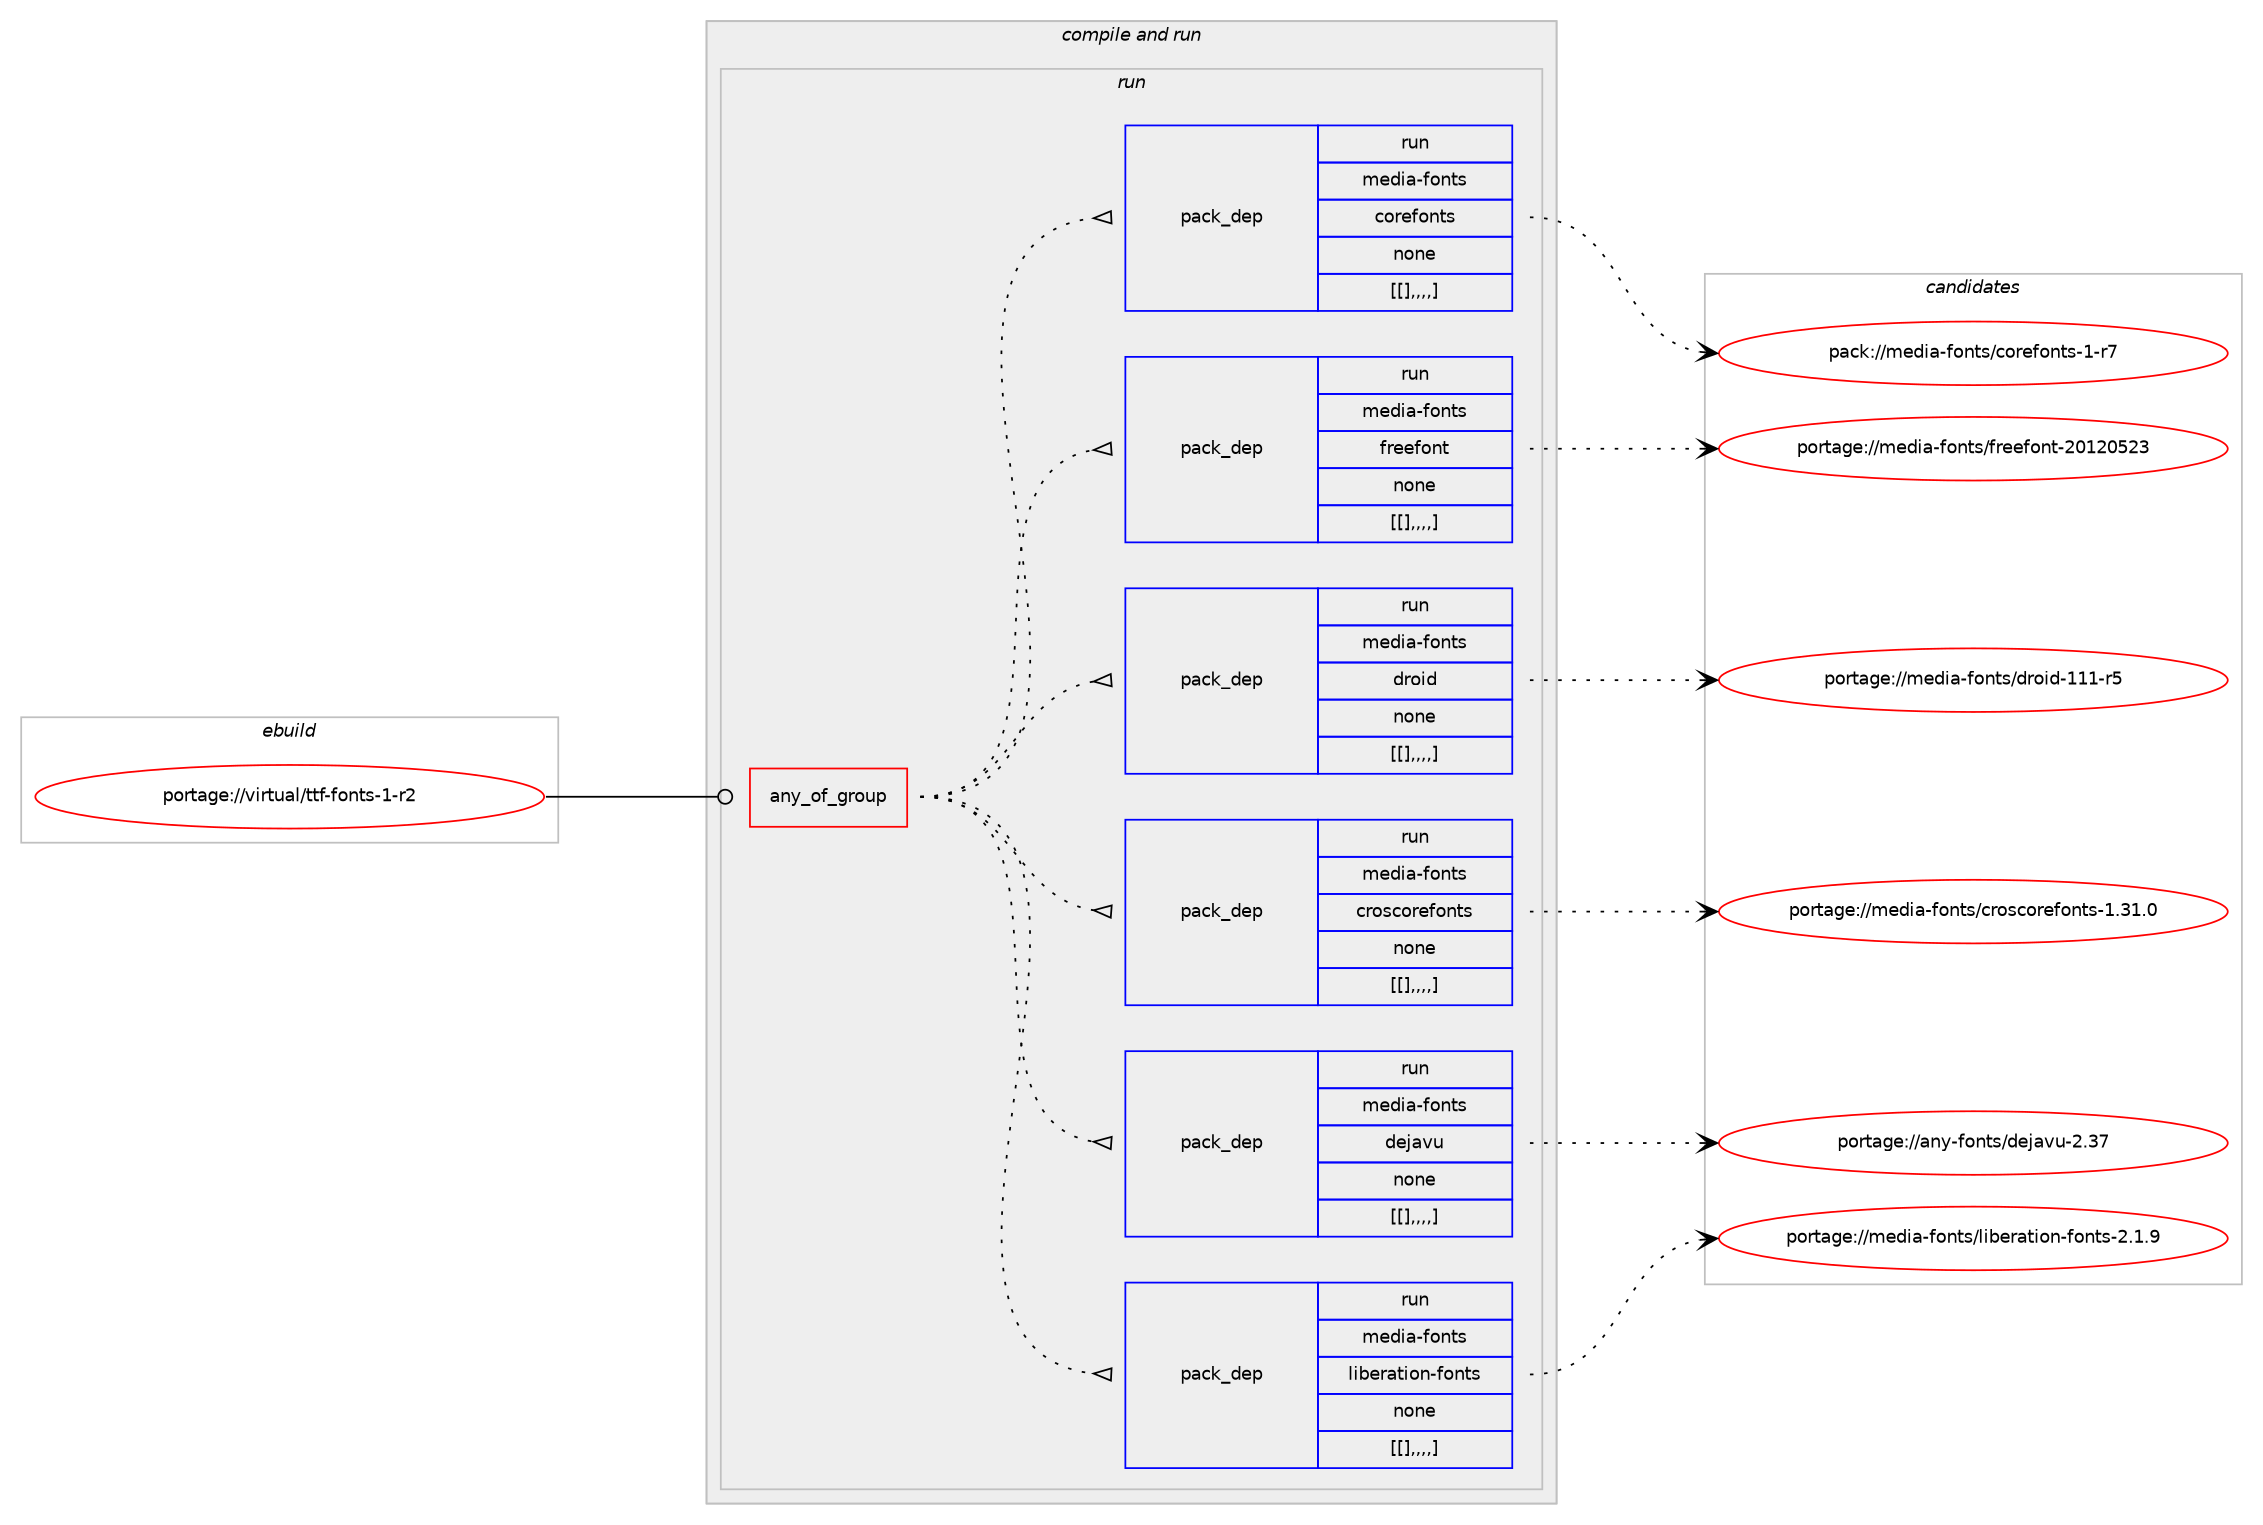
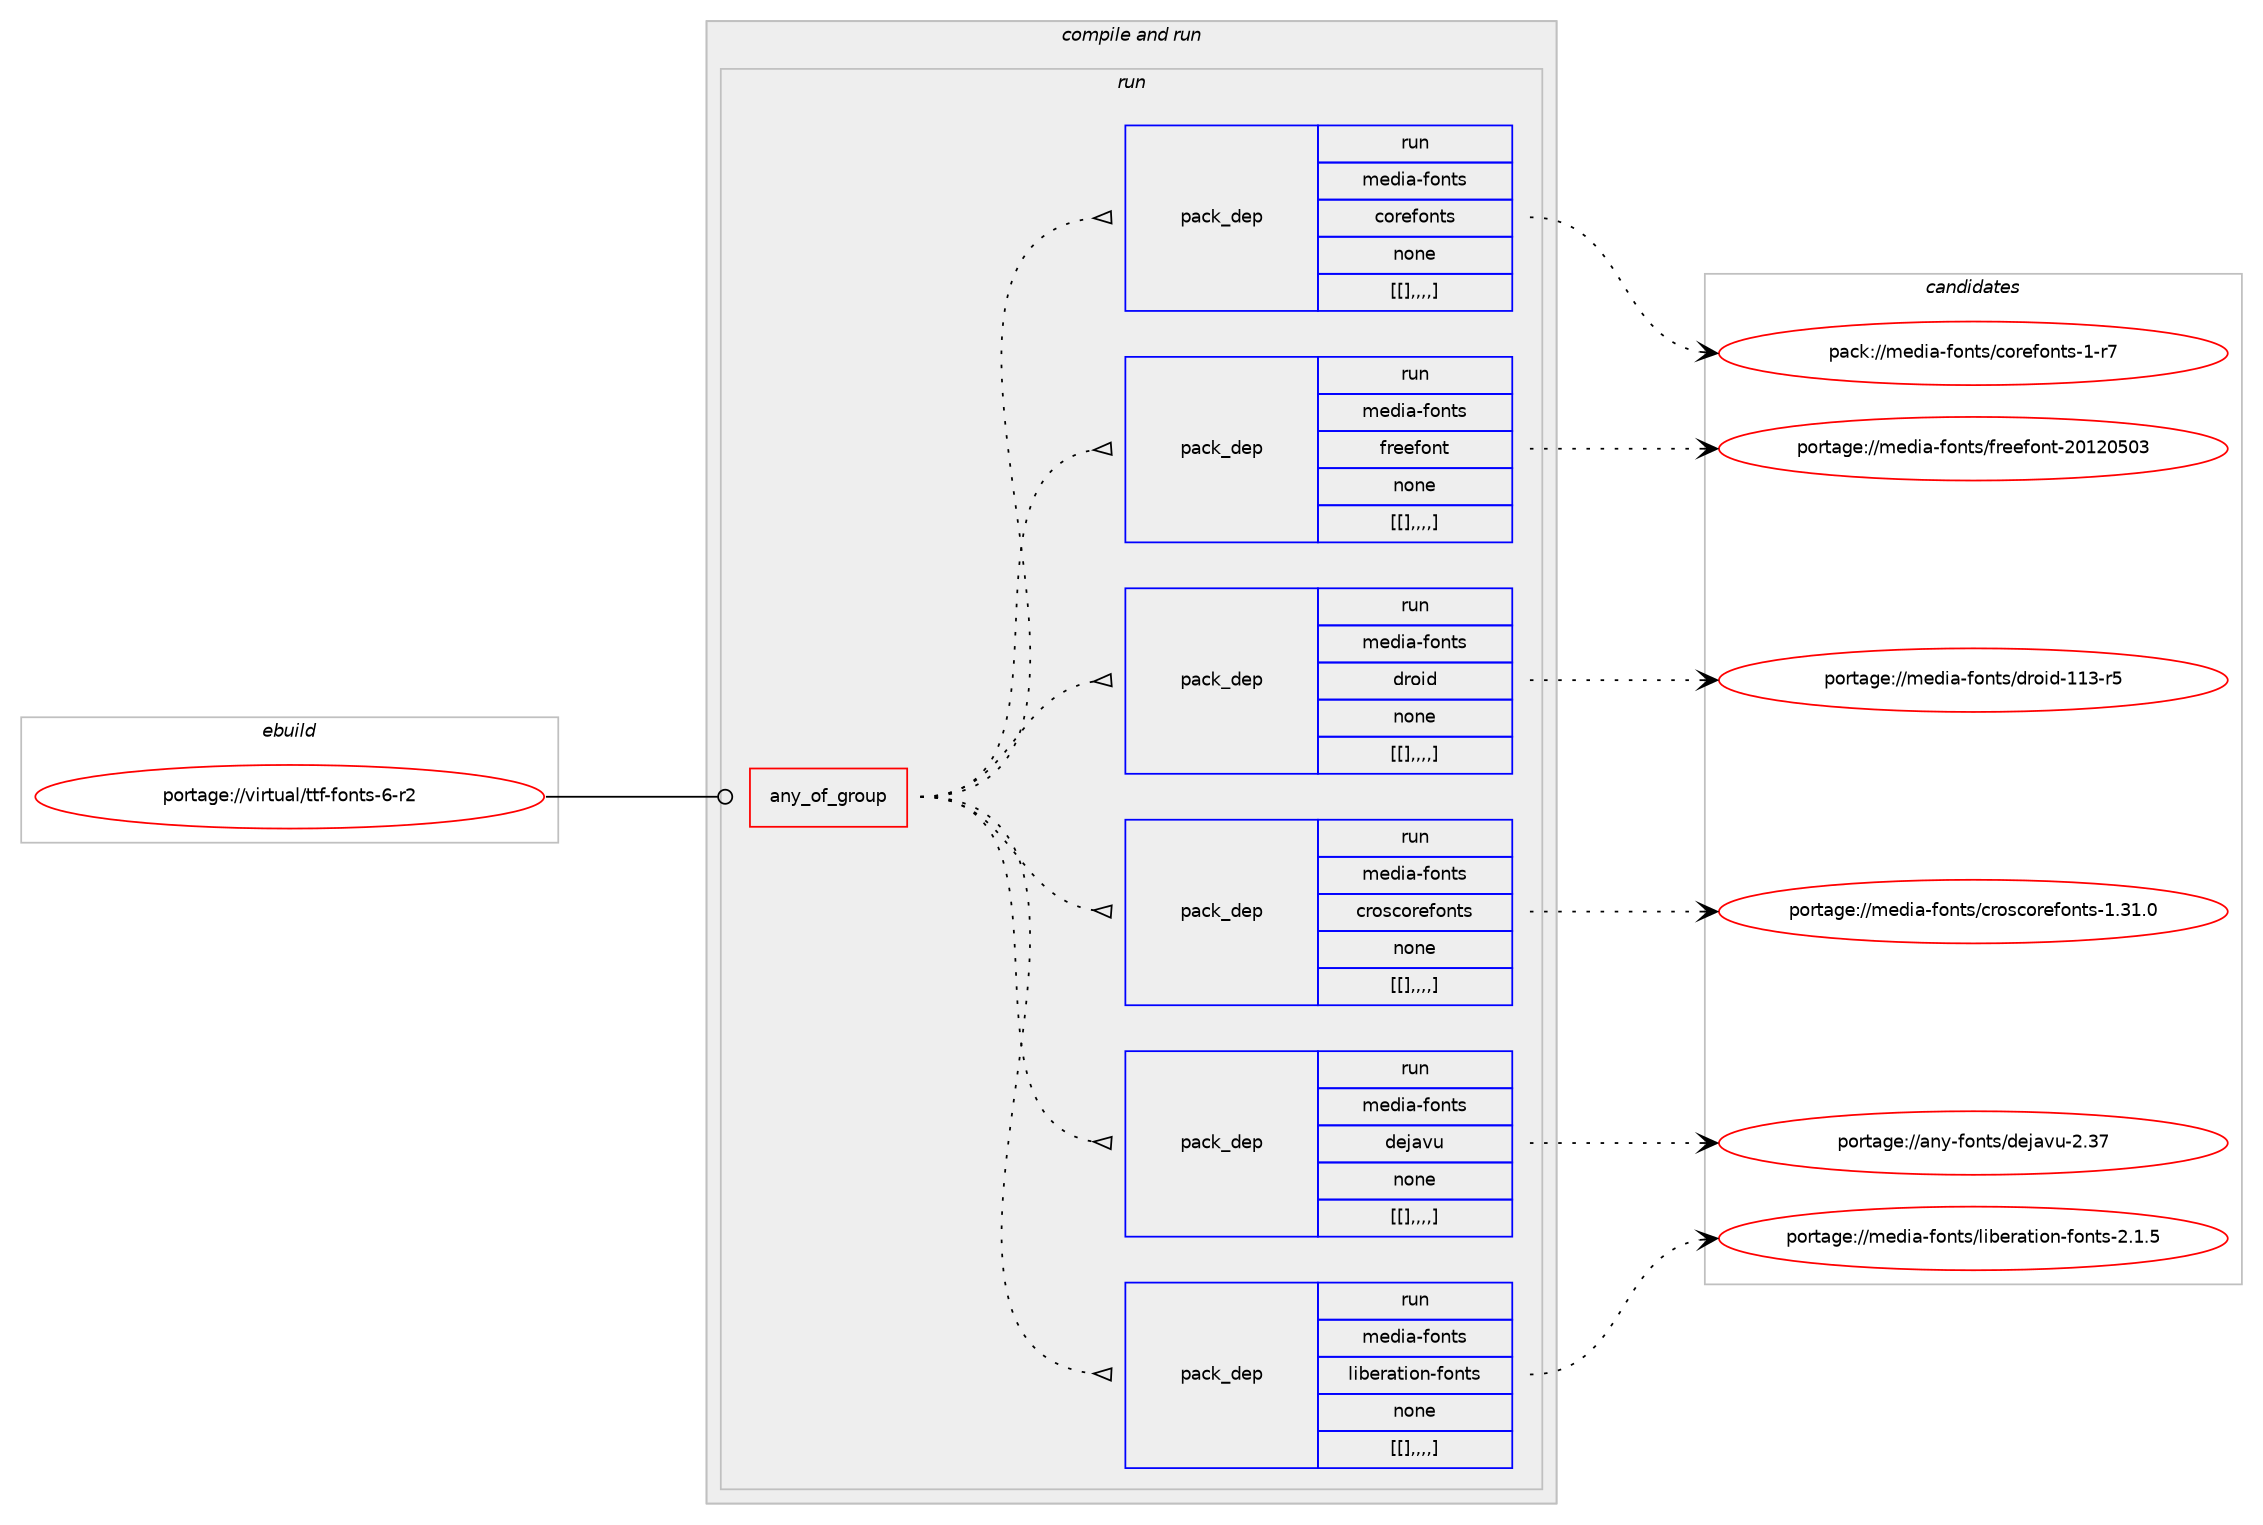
(1973, 449) -> (1973, 449)
(1973, 680) -> (1973, 680)
(290, 797) -> (290, 797)
(1973, 1238) -> (1973, 1238)
